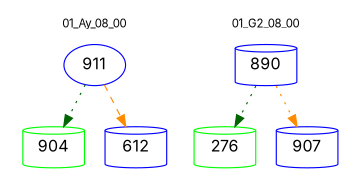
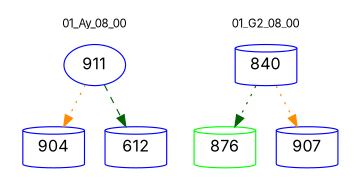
(266, 65) -> (266, 65)
(77, 100) -> (77, 100)
(112, 100) -> (112, 100)
(54, 147) -> (54, 147)
(225, 147) -> (225, 147)
